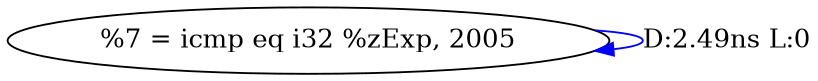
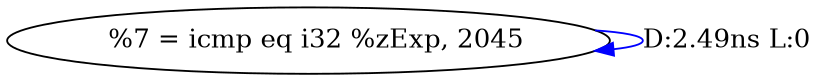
(309, 41) -> (309, 41)
